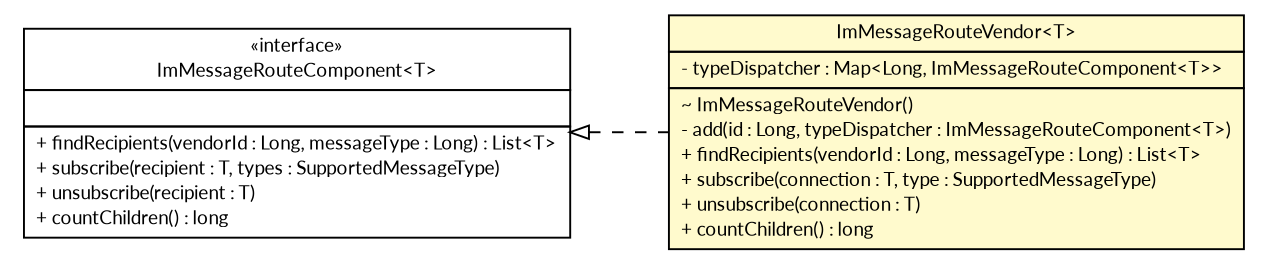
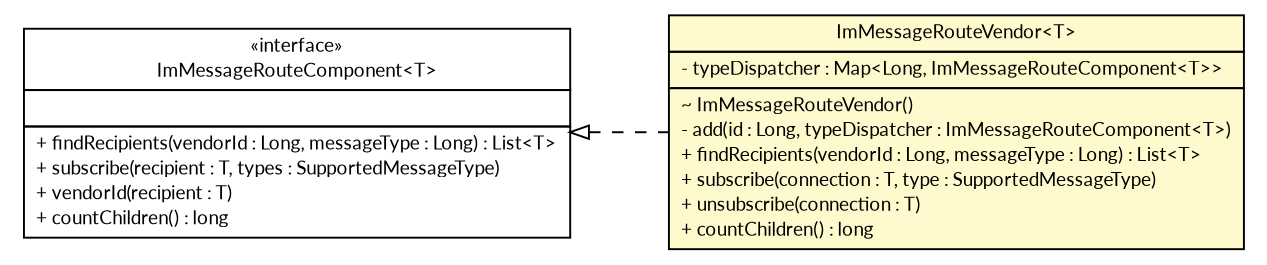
(147, 194) -> (135, 194)
